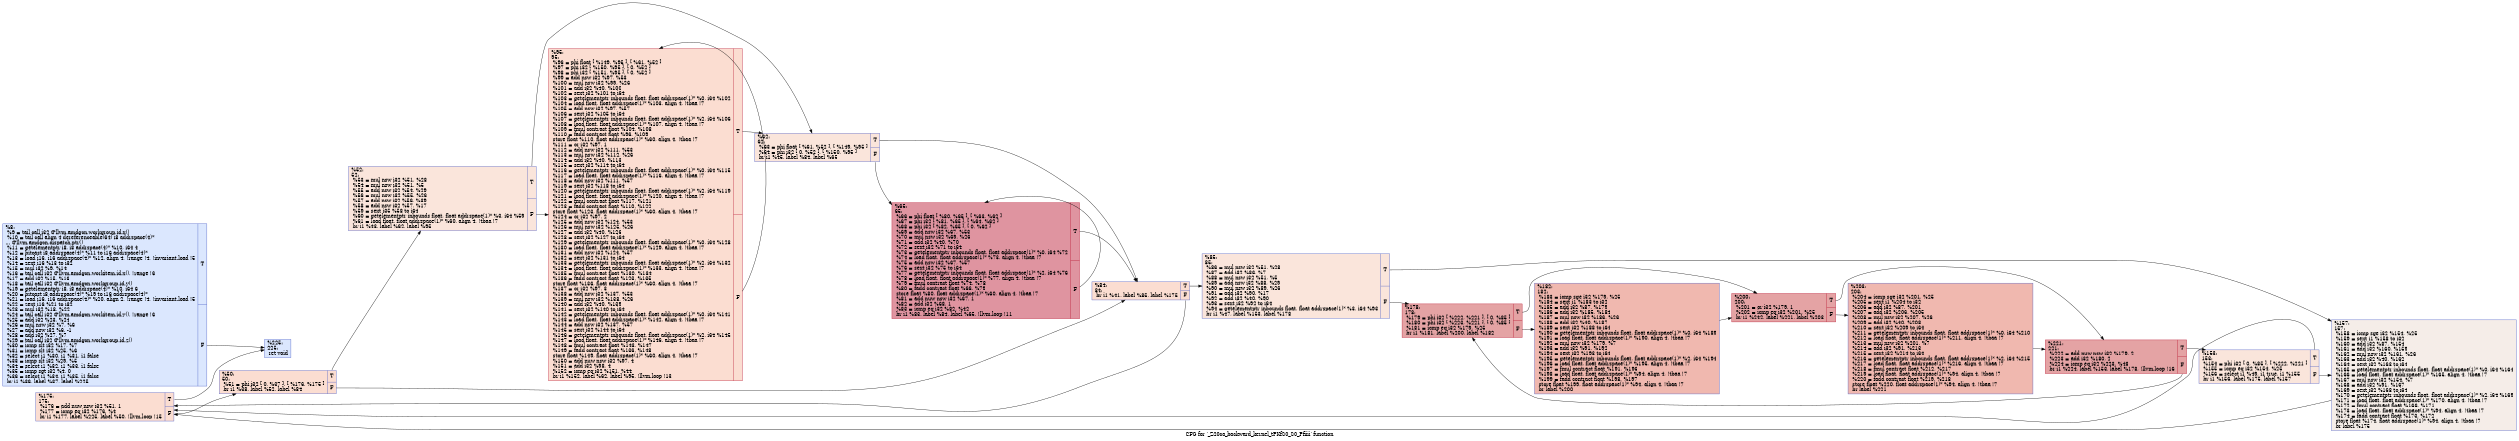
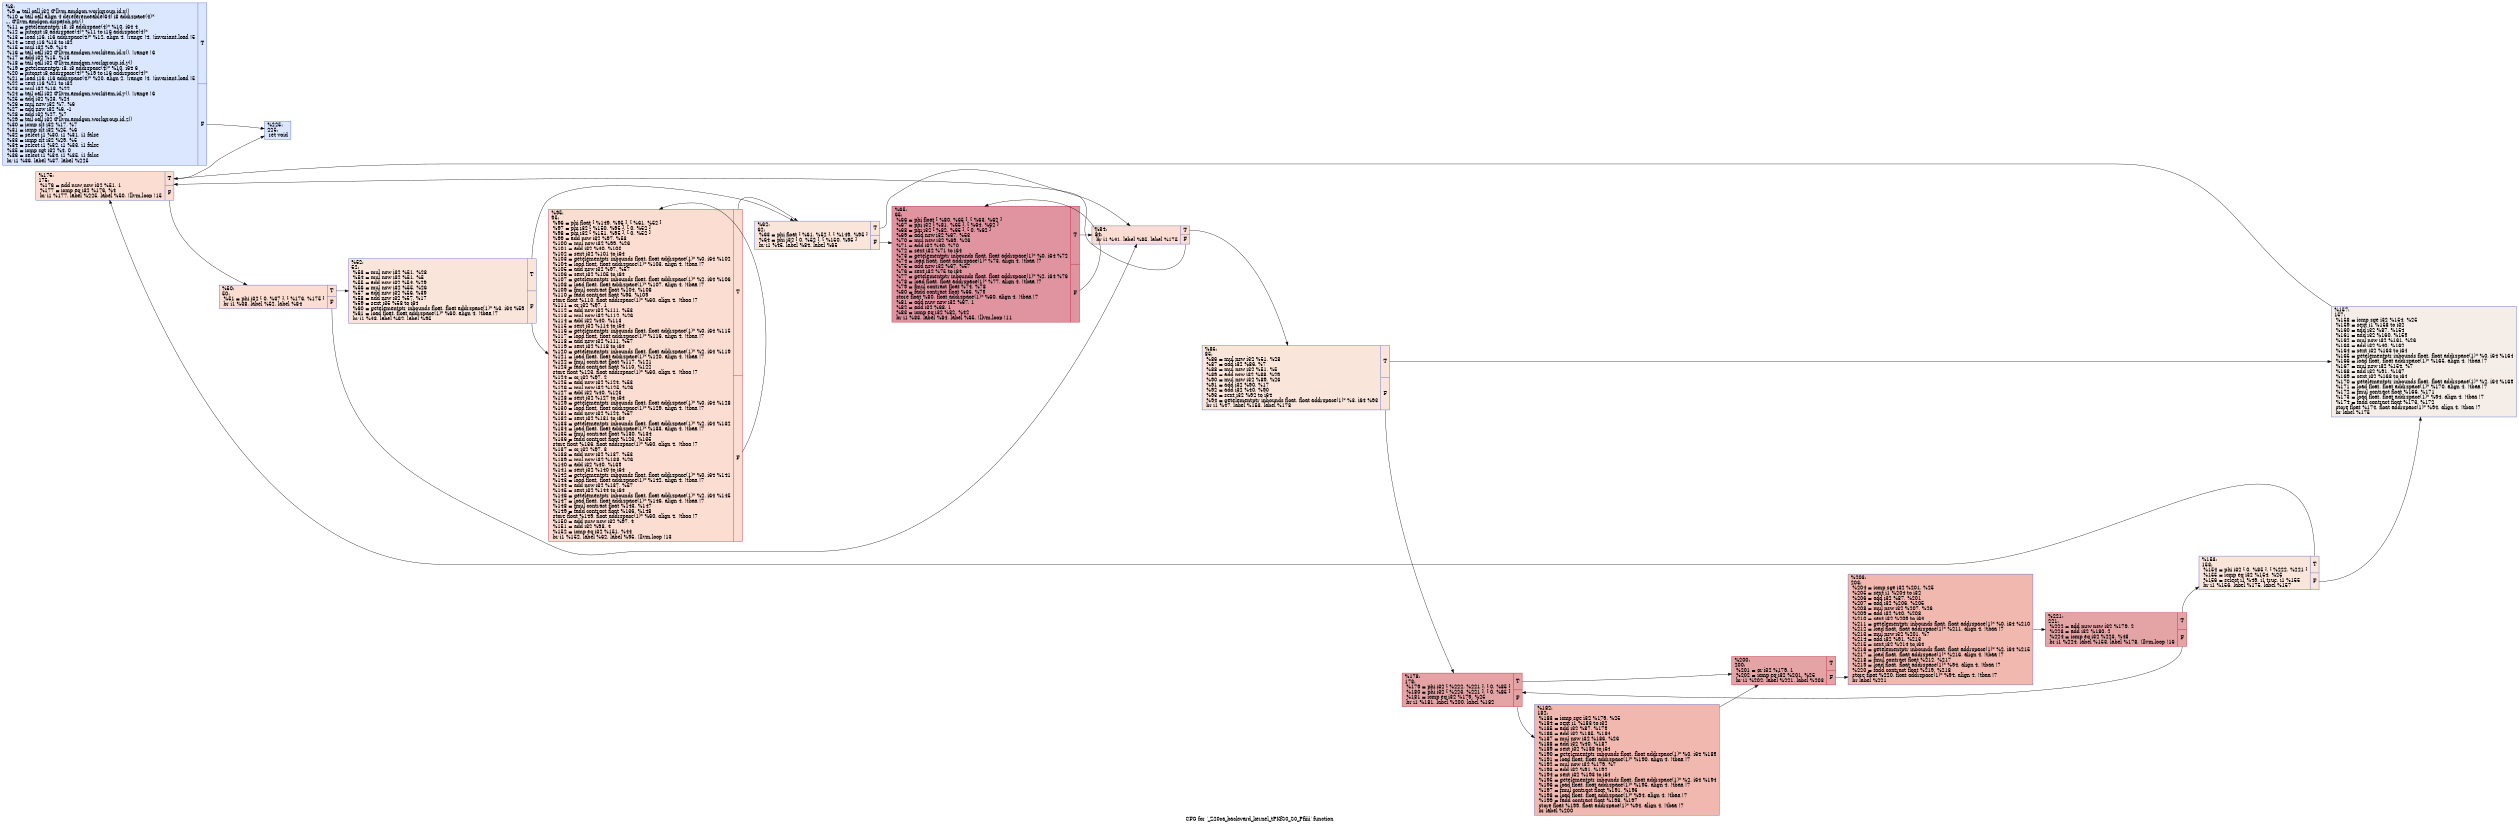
(1972, 269) -> none
(1779, 318) -> (1779, 681)
